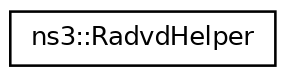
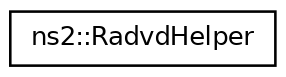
(143, 39) -> (143, 39)
